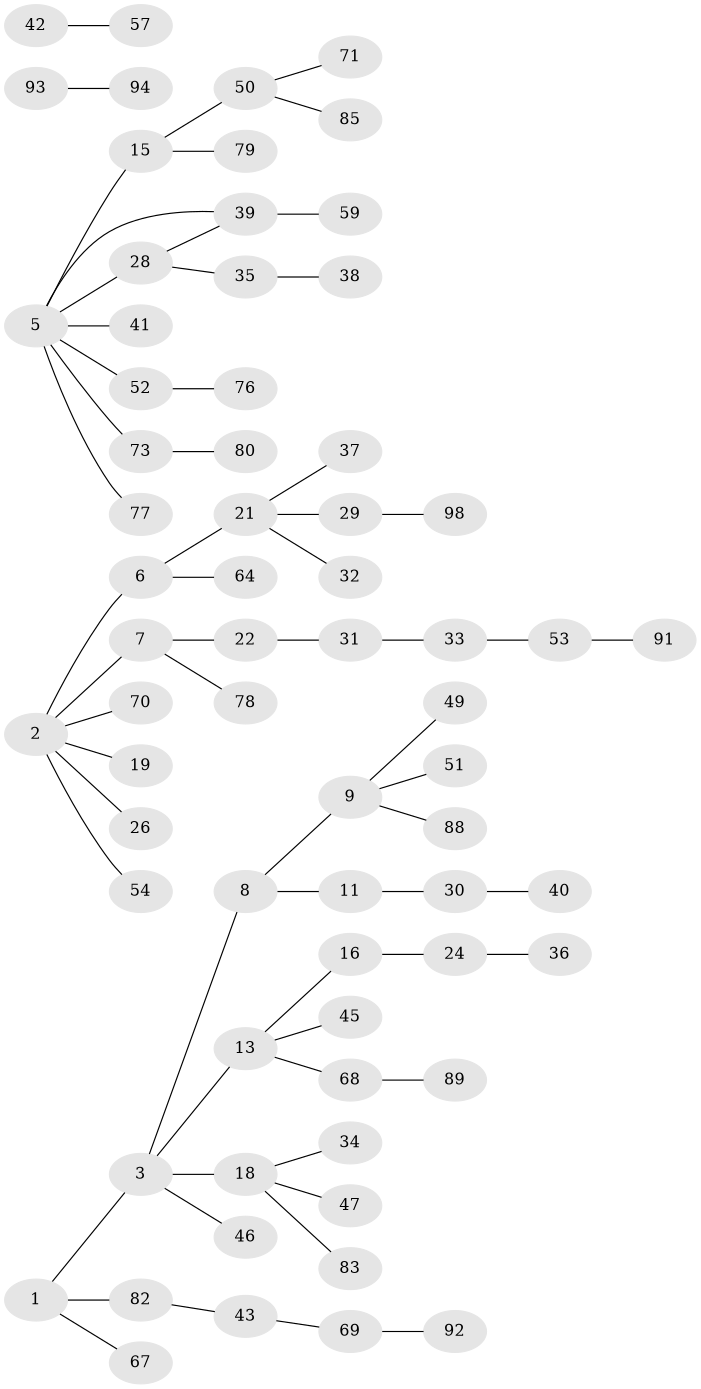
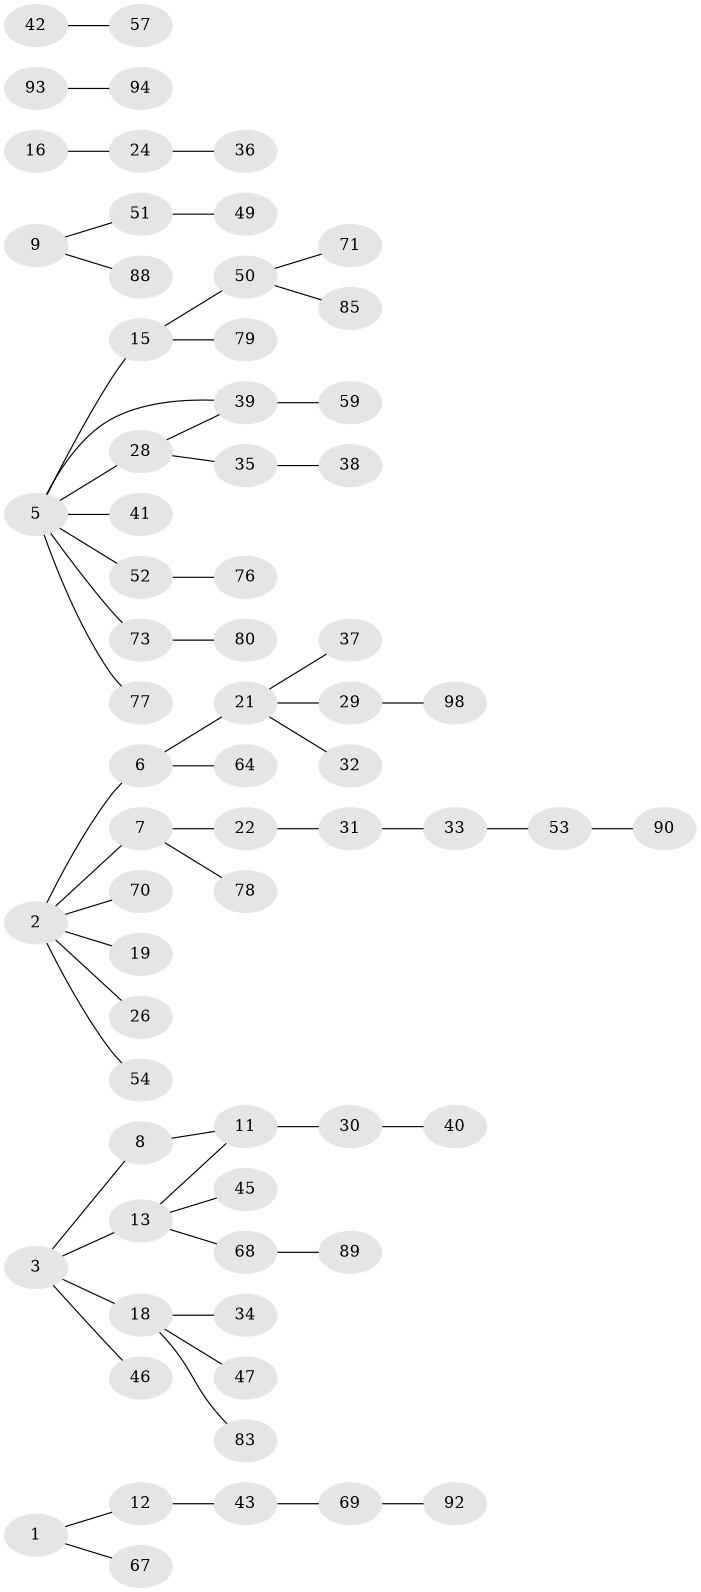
(665, 640) -> (665, 829)
(403, 750) -> (193, 214)
(298, 844) -> none
(298, 1001) -> (193, 1174)
(89, 1237) -> none
(141, 1300) -> (141, 1504)
